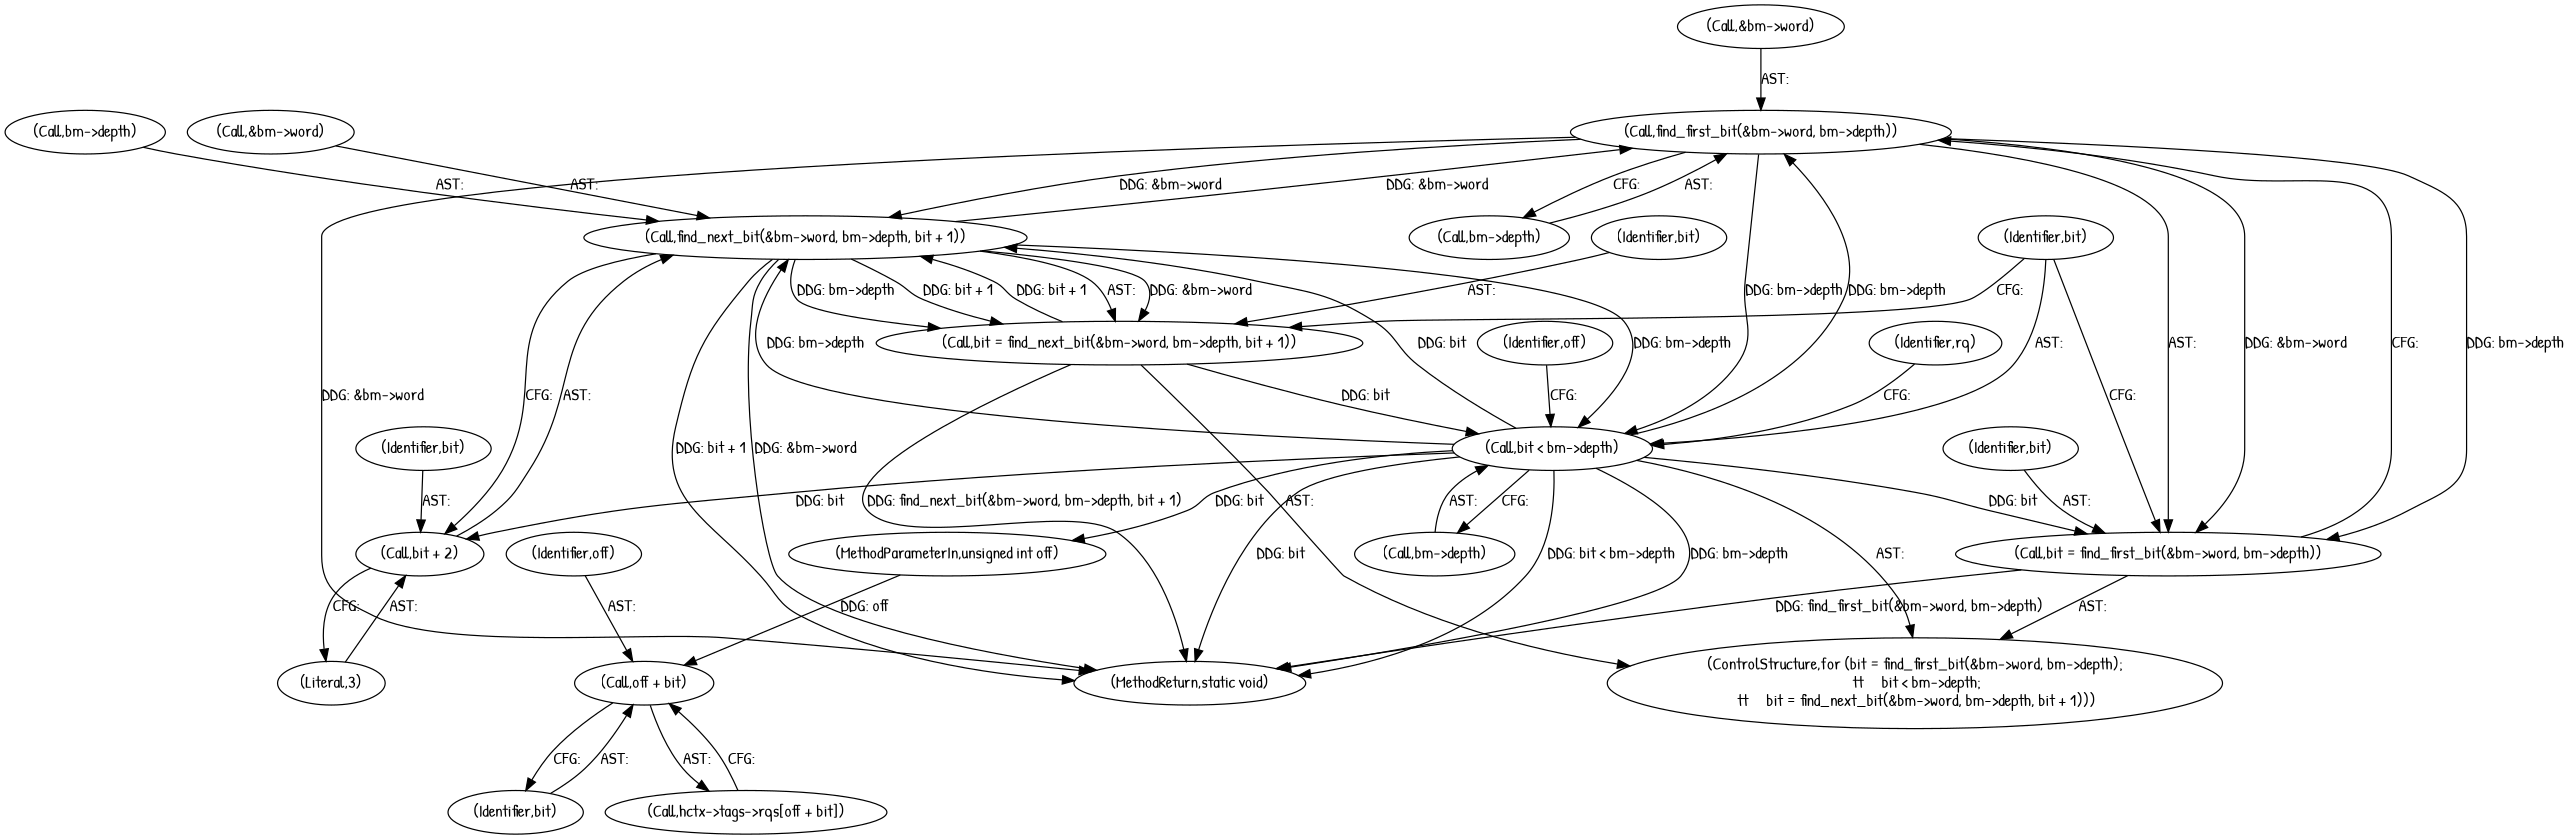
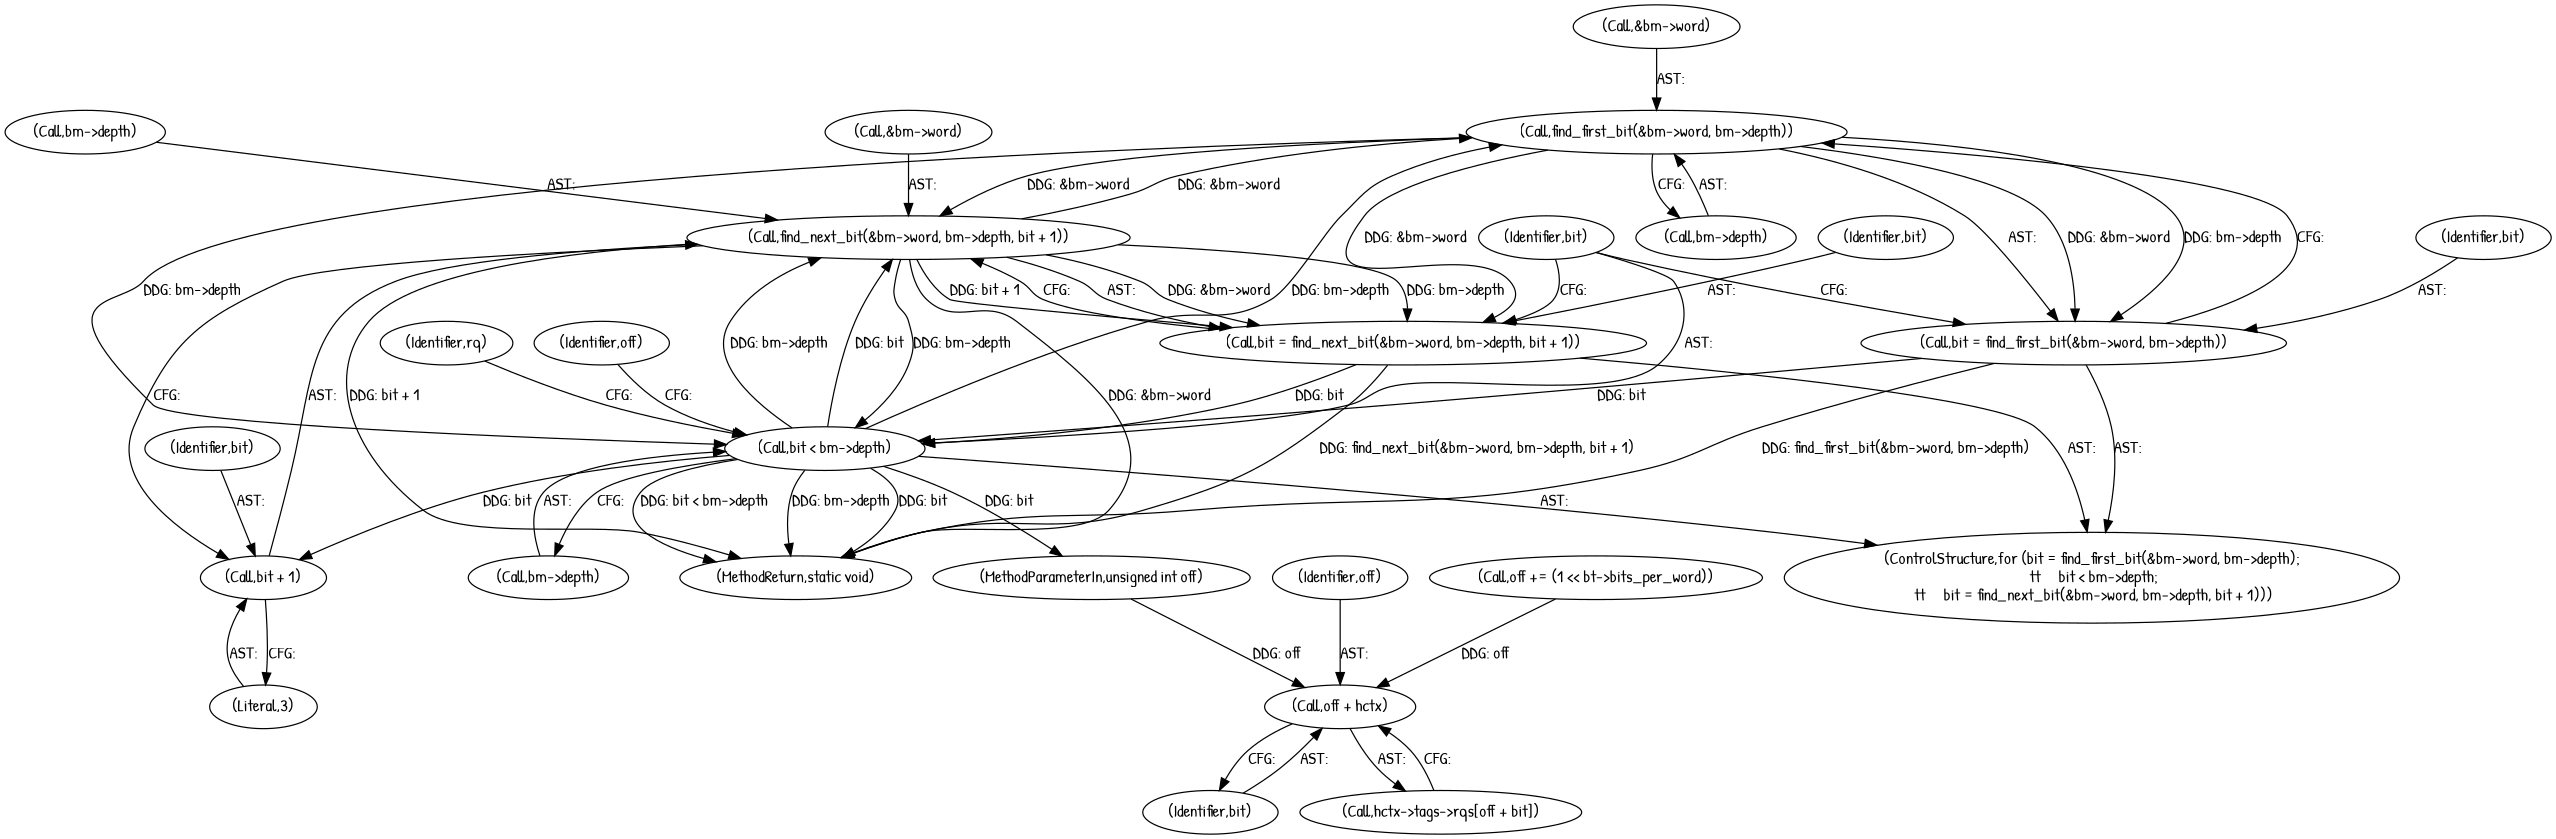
(390, 209) -> (1348, 244)
(1052, 290) -> (1059, 290)
(1861, 483) -> (1426, 402)
(420, 554) -> (263, 578)
none -> (1596, 578)
(644, 683) -> (1340, 707)
